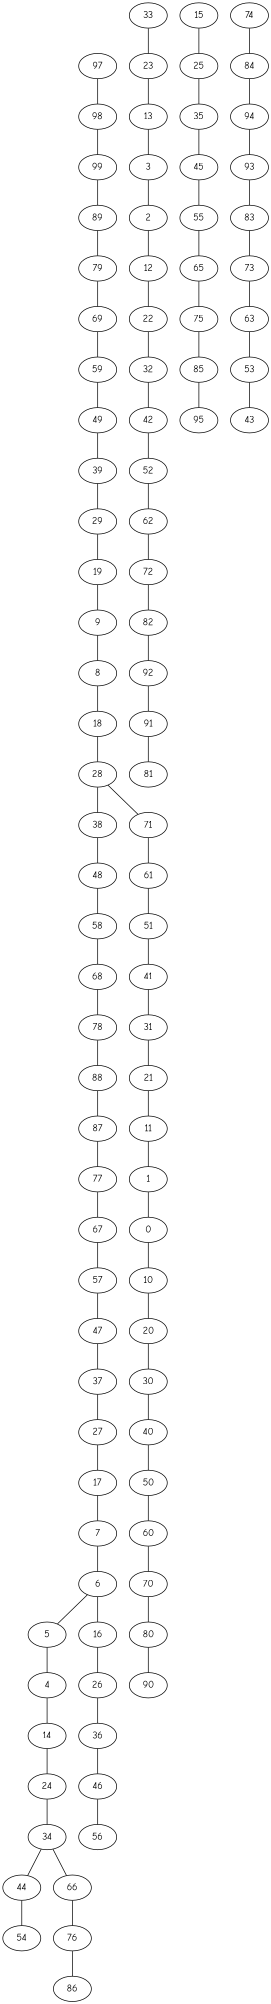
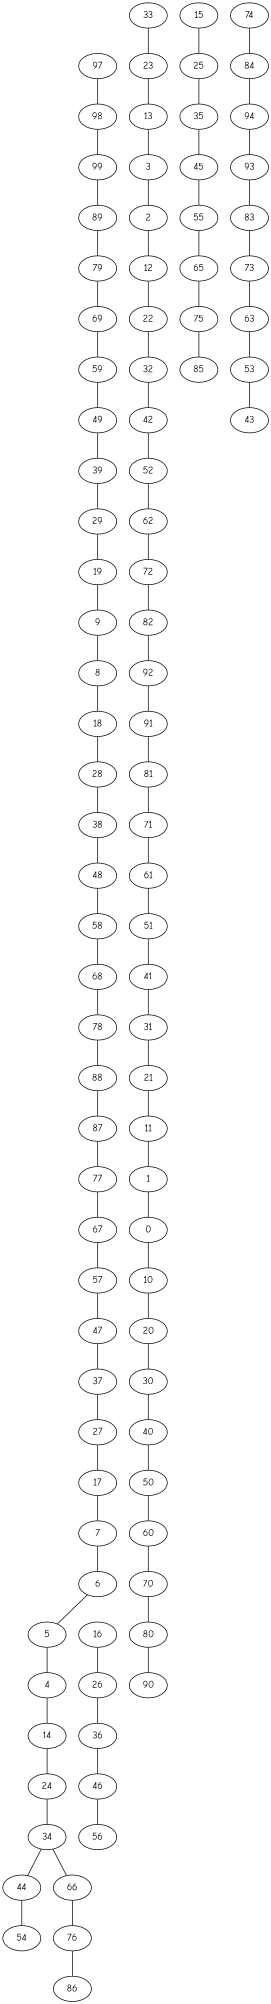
(199, 420) -> none
(123, 800) -> (148, 800)
(98, 1609) -> none
